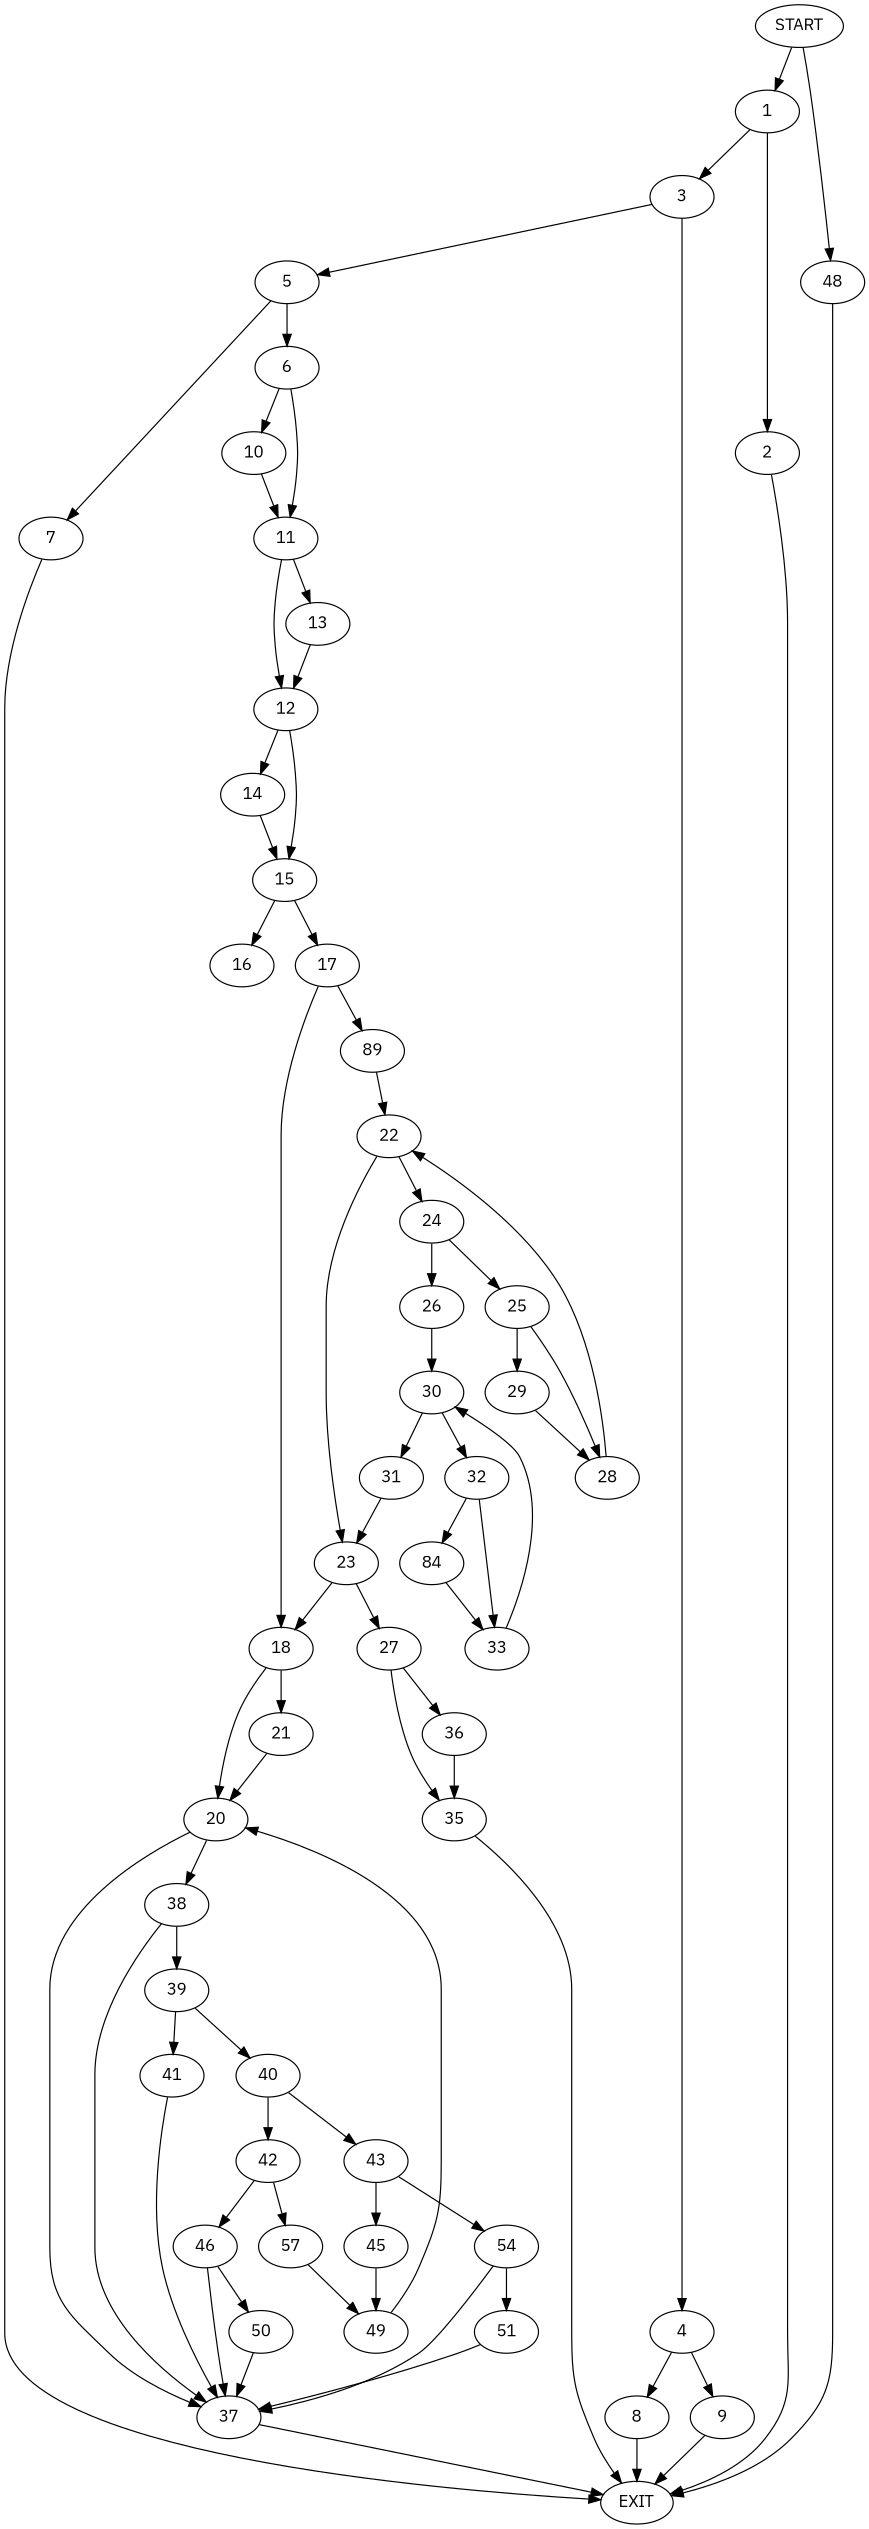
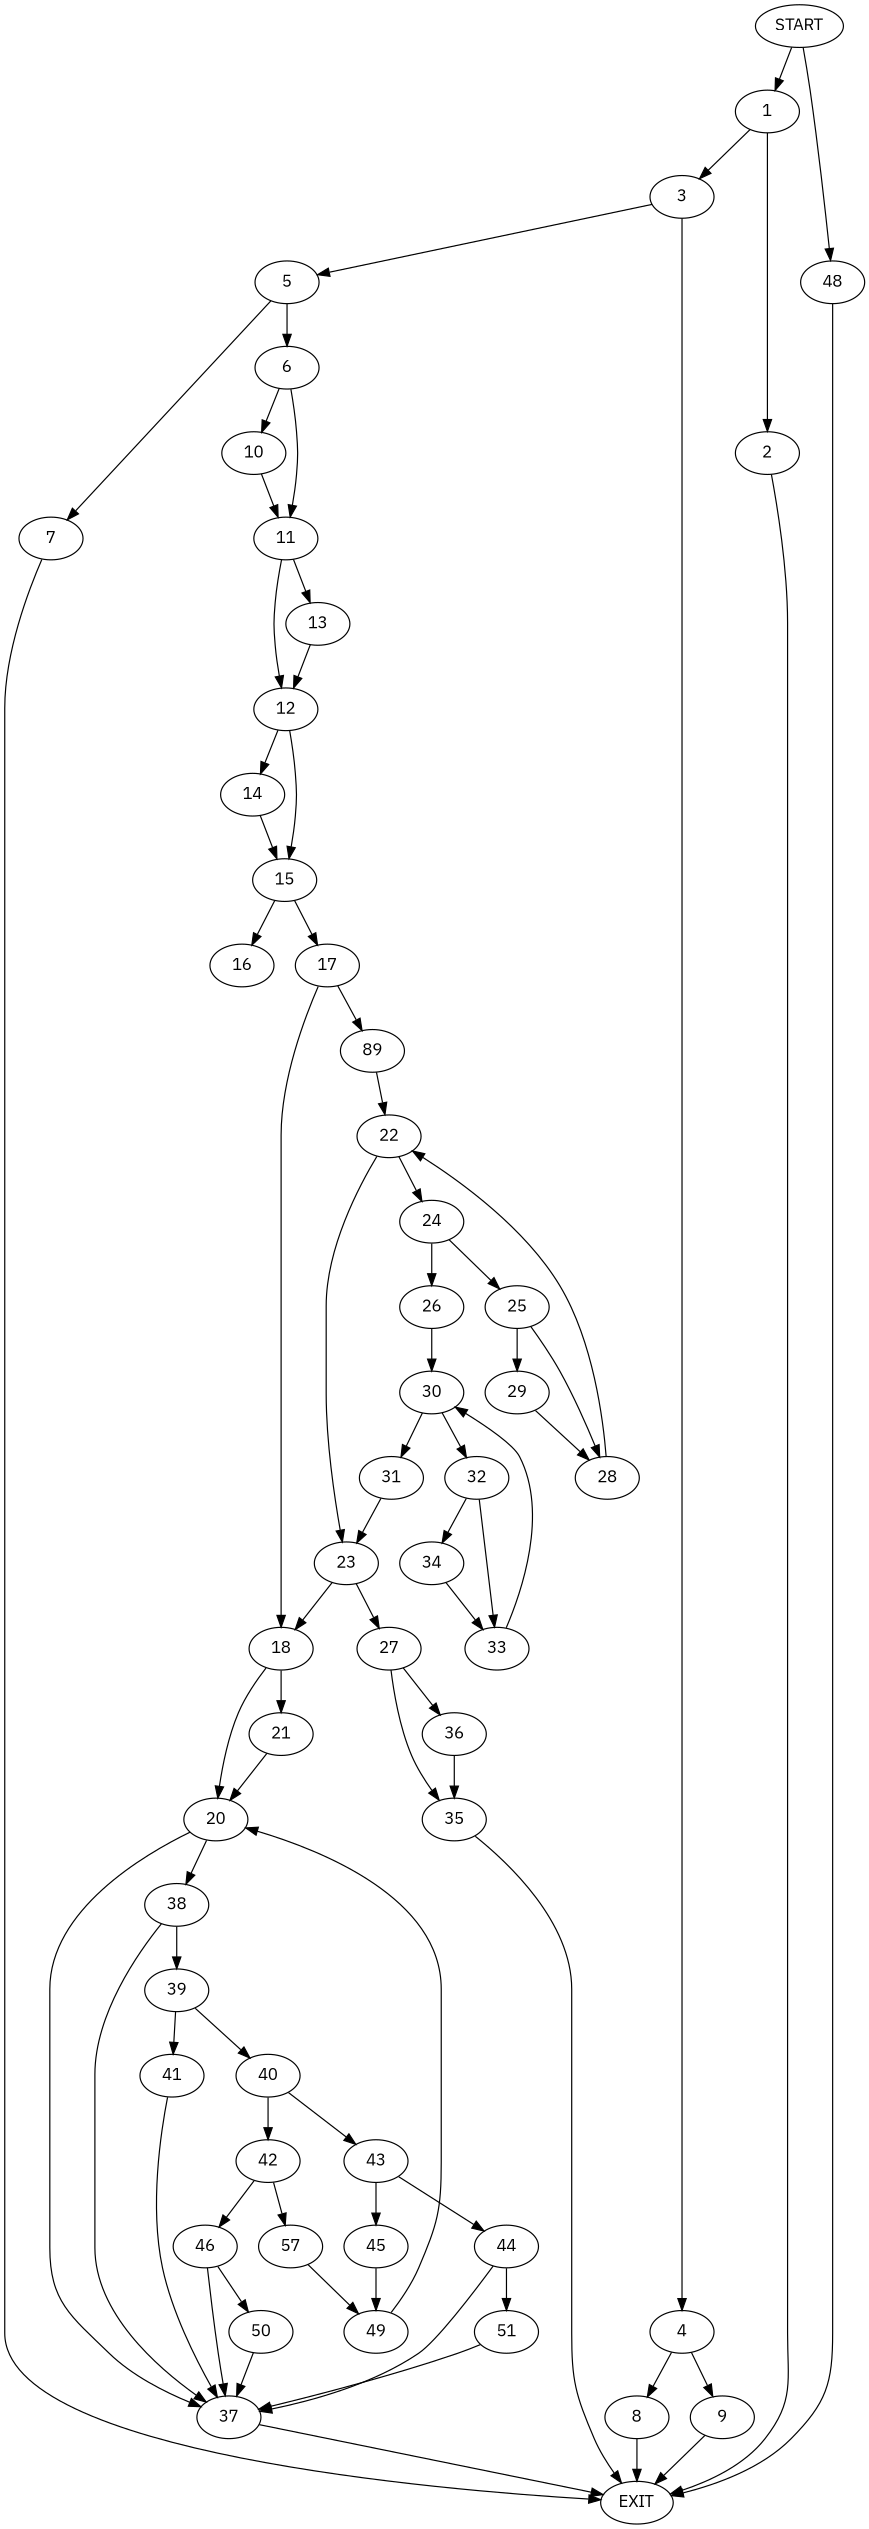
(432, 1563) -> (432, 1563)
(506, 2246) -> (506, 2246)
